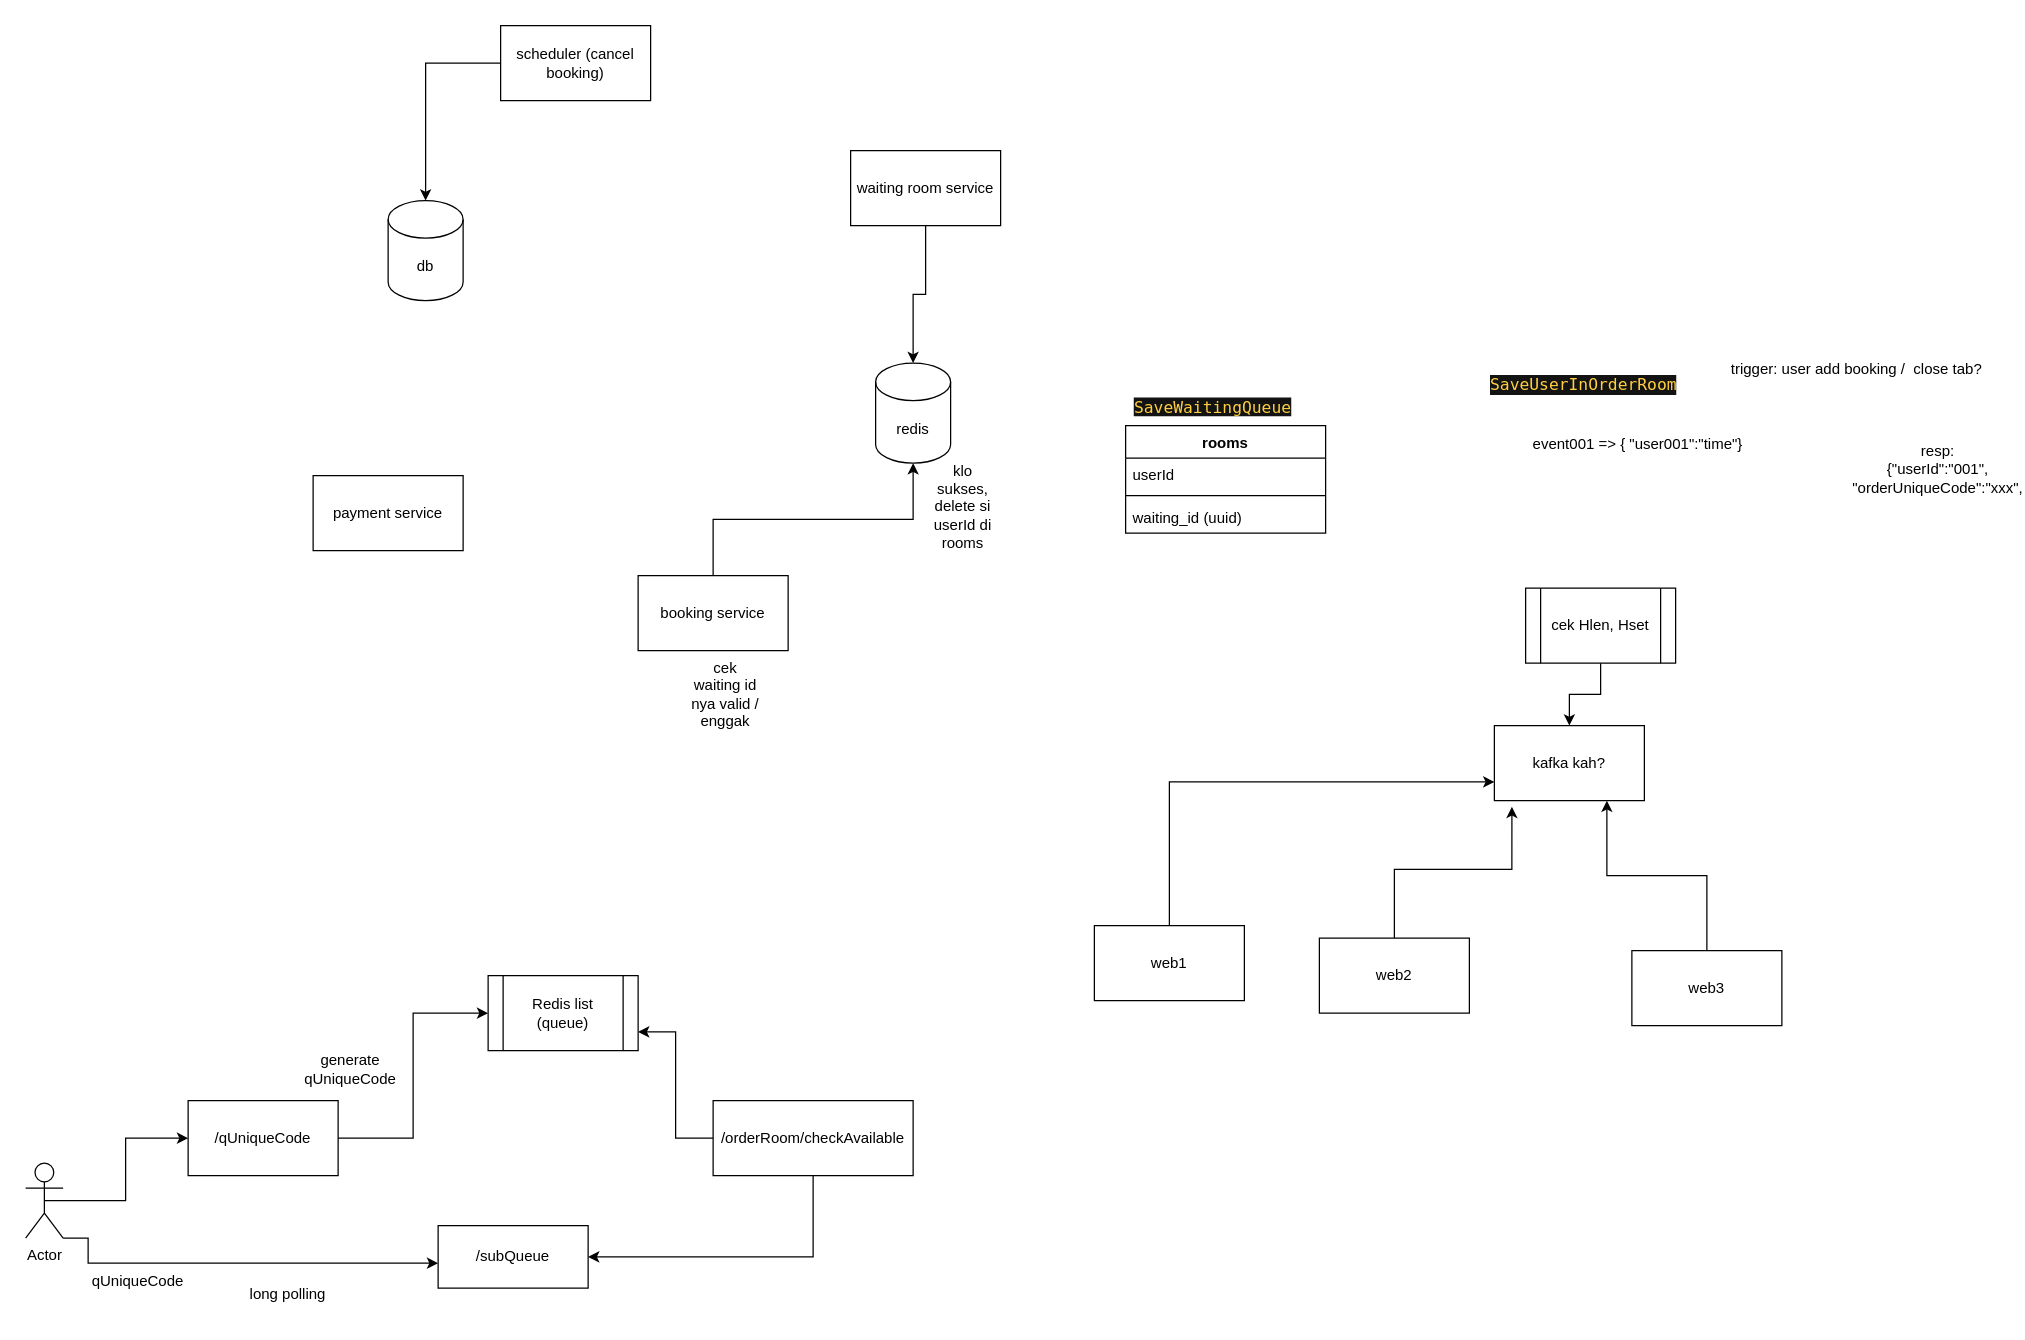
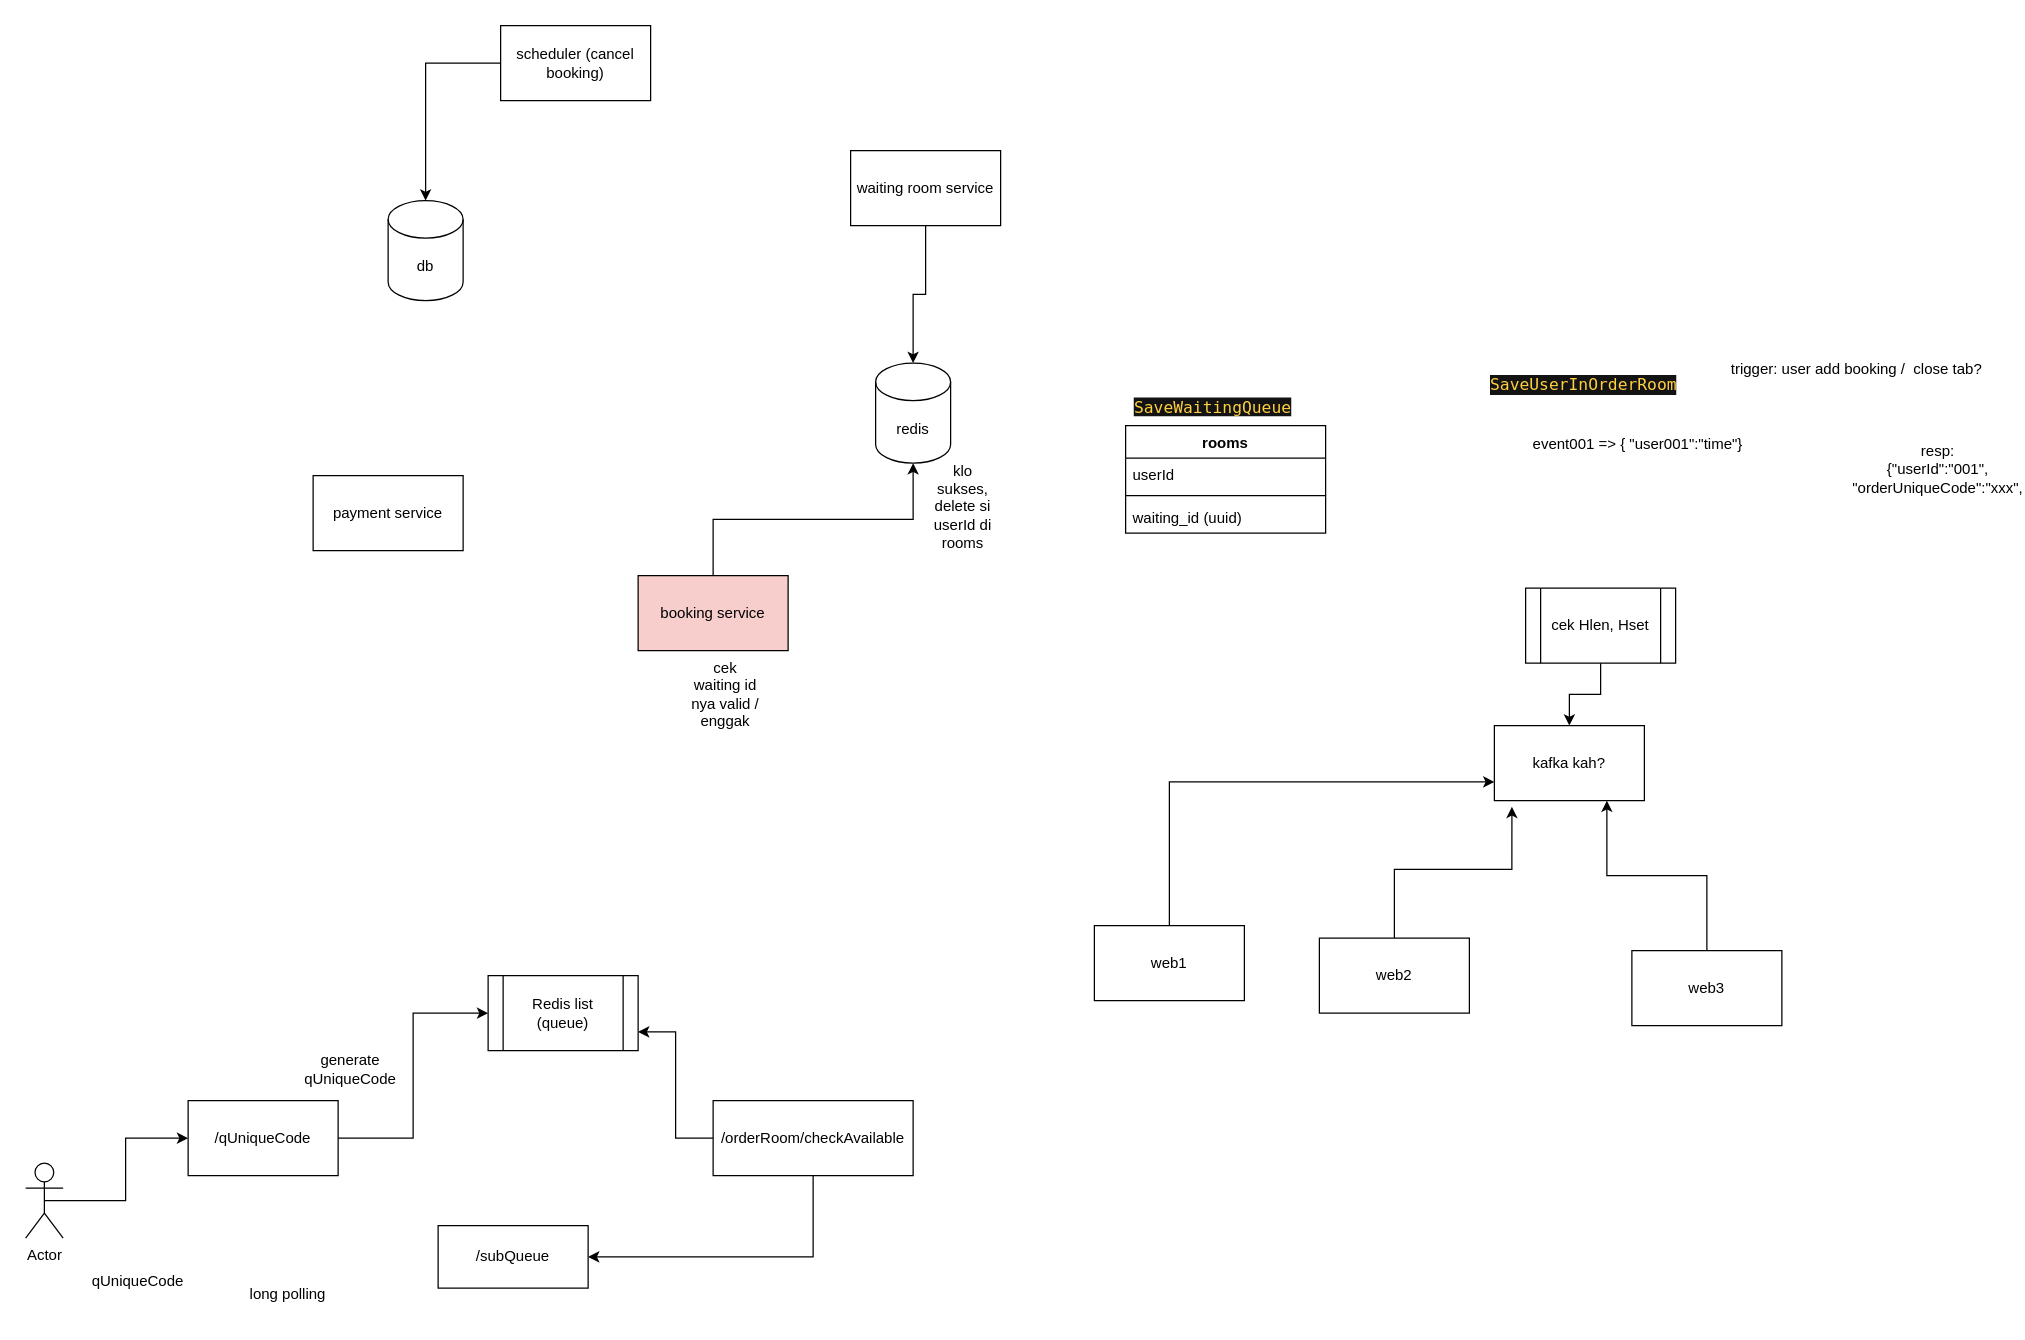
(713, 613) -> (713, 613)
(234, 1263) -> none
